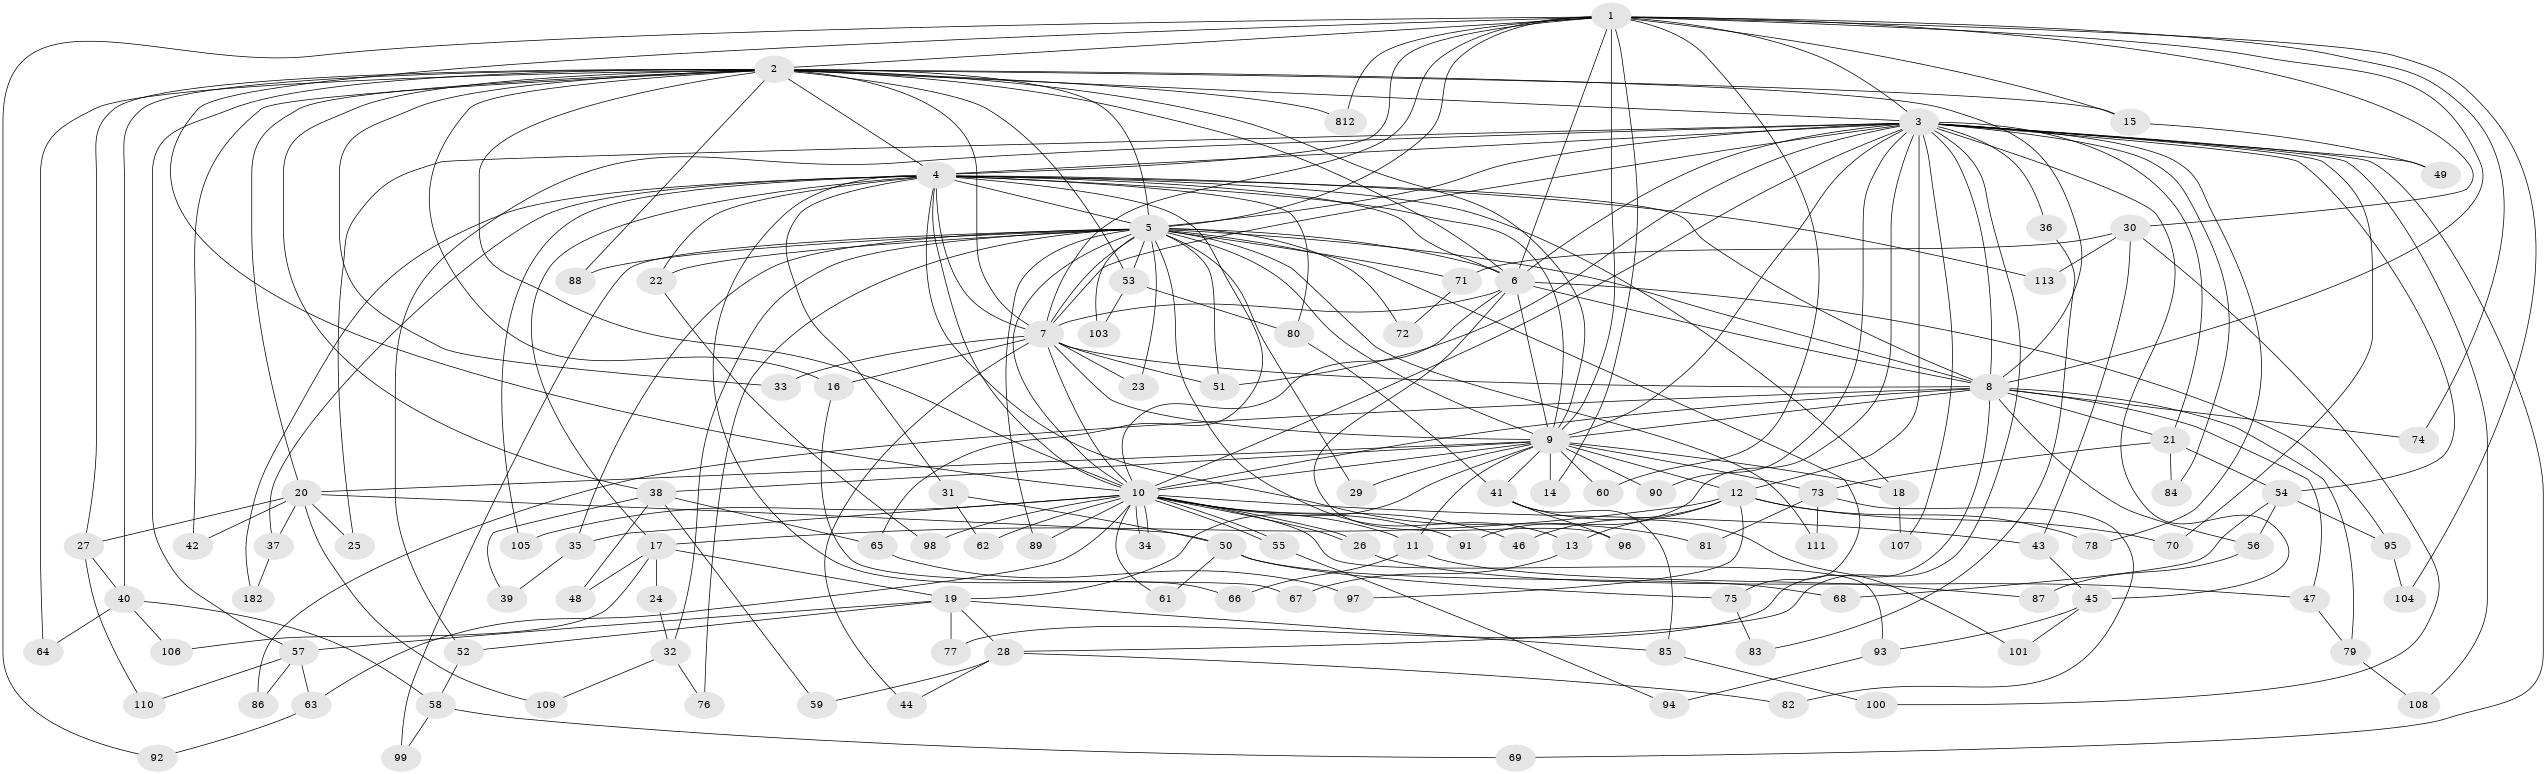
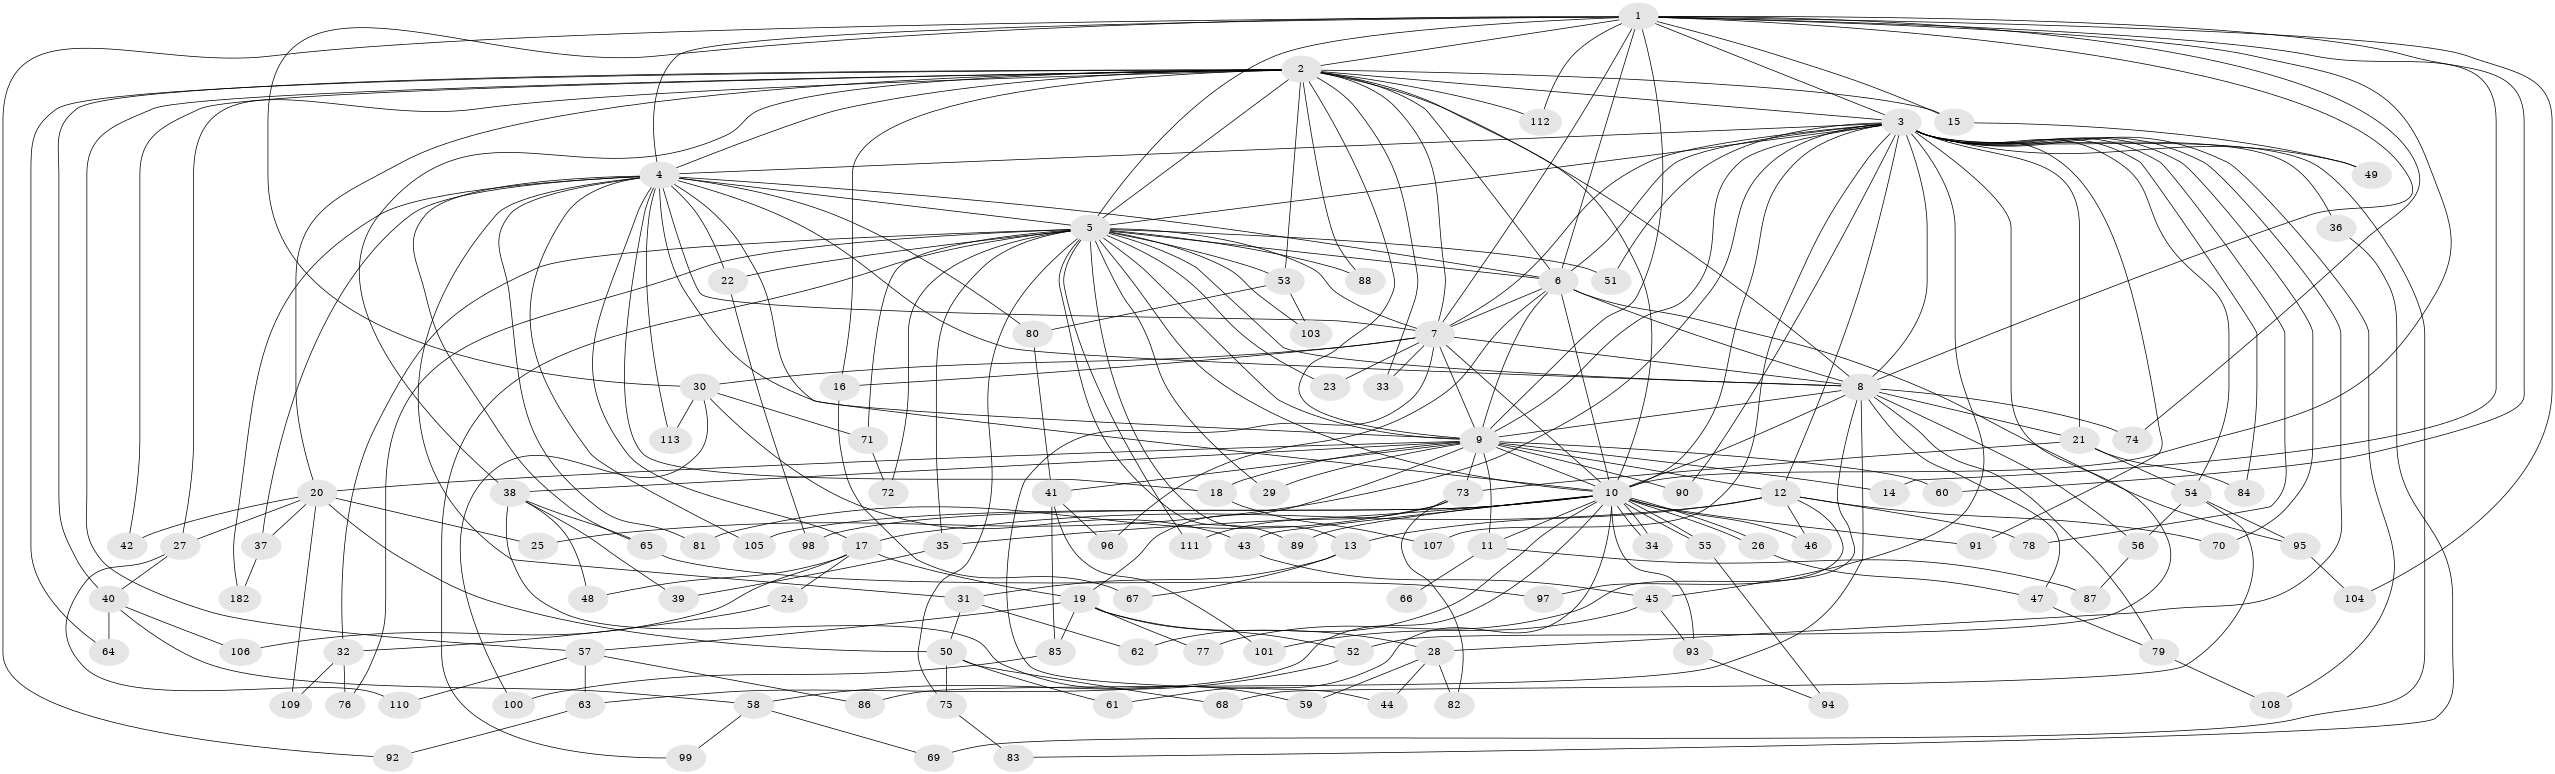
(1346, 122) -> (1541, 122)
(1130, 364) -> (1067, 362)
(805, 540) -> none
none -> (1223, 578)
